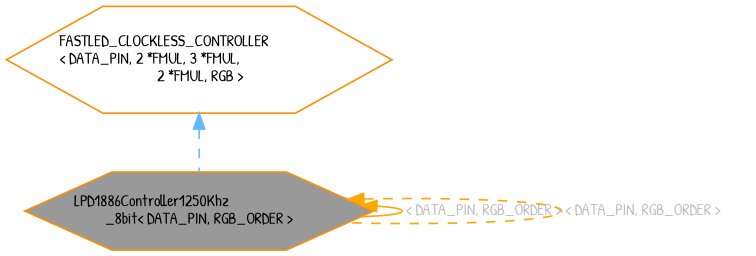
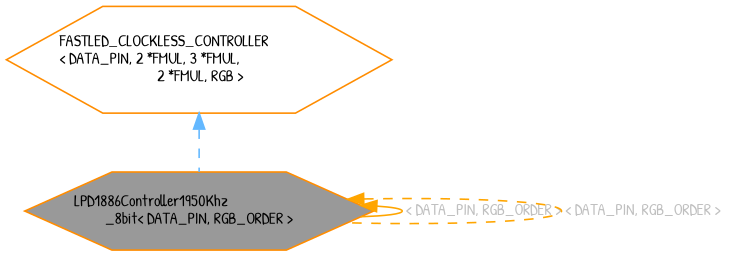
(199, 211) -> (199, 211)
